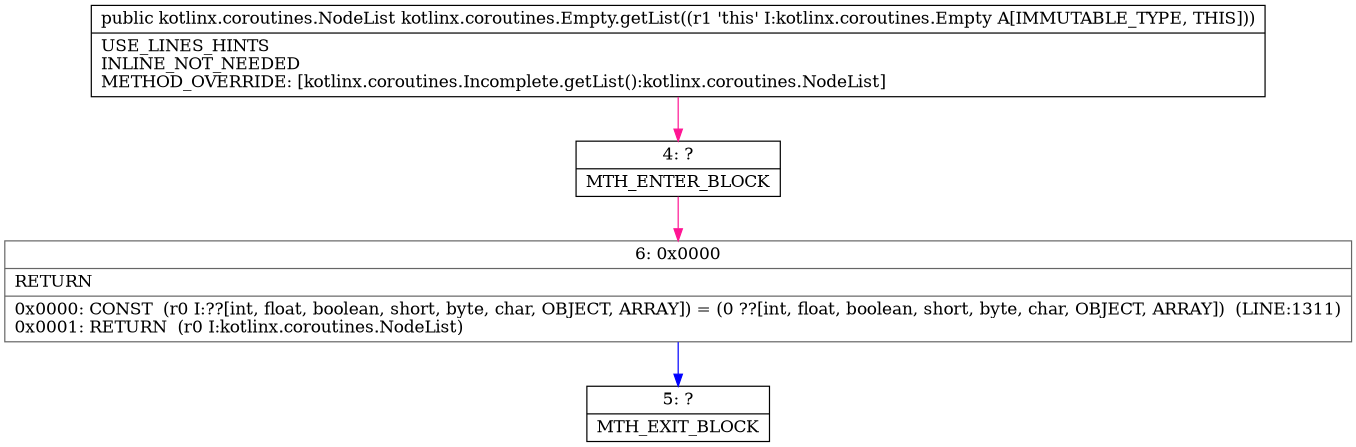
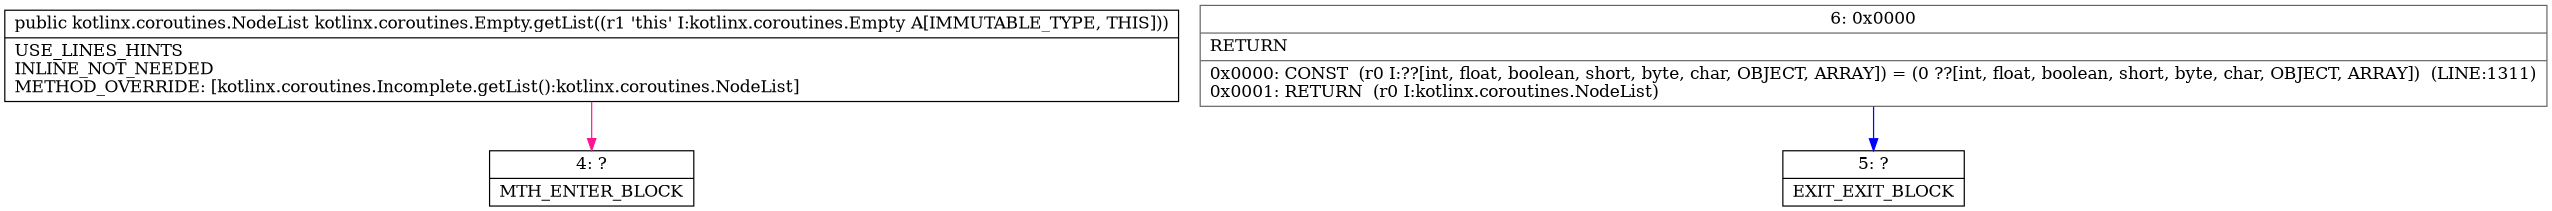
(678, 213) -> none
(678, 427) -> (1874, 192)
